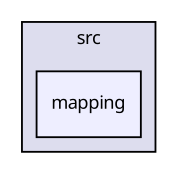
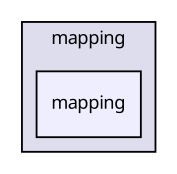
(89, 39) -> (89, 39)
